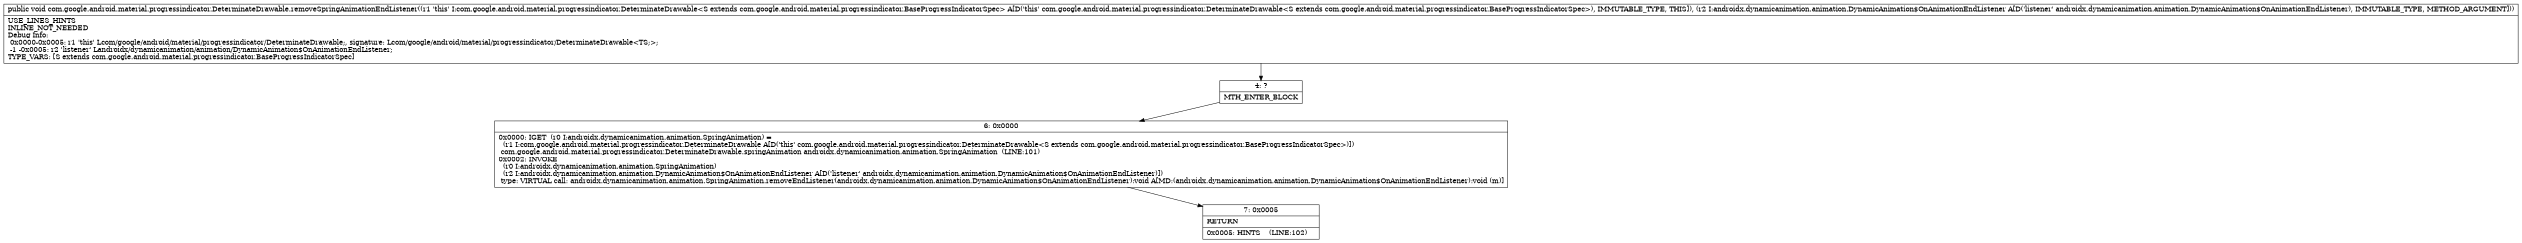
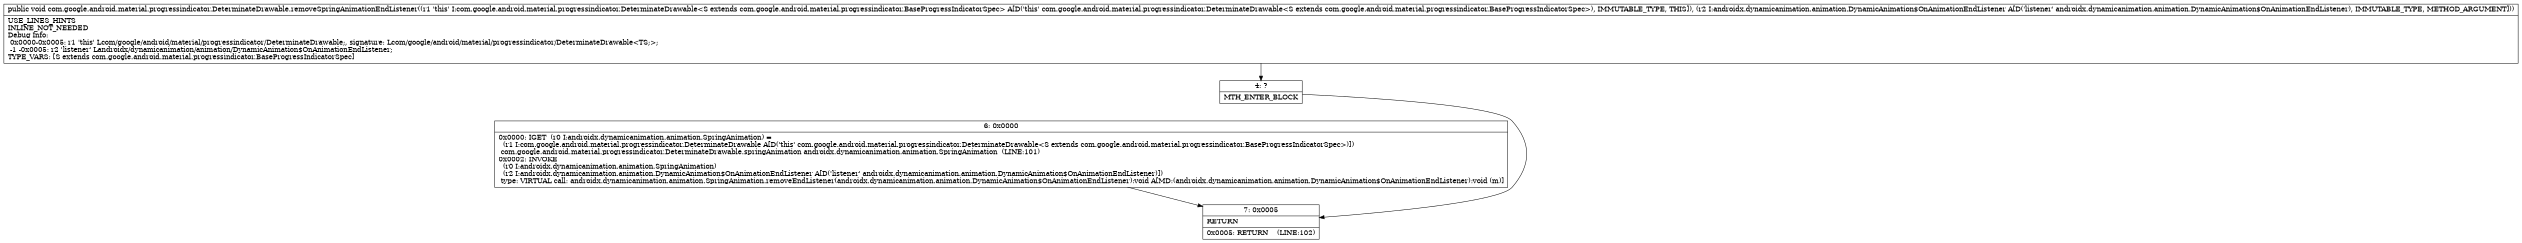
(1182, 111) -> (1525, 144)
(1257, 233) -> (1261, 233)
